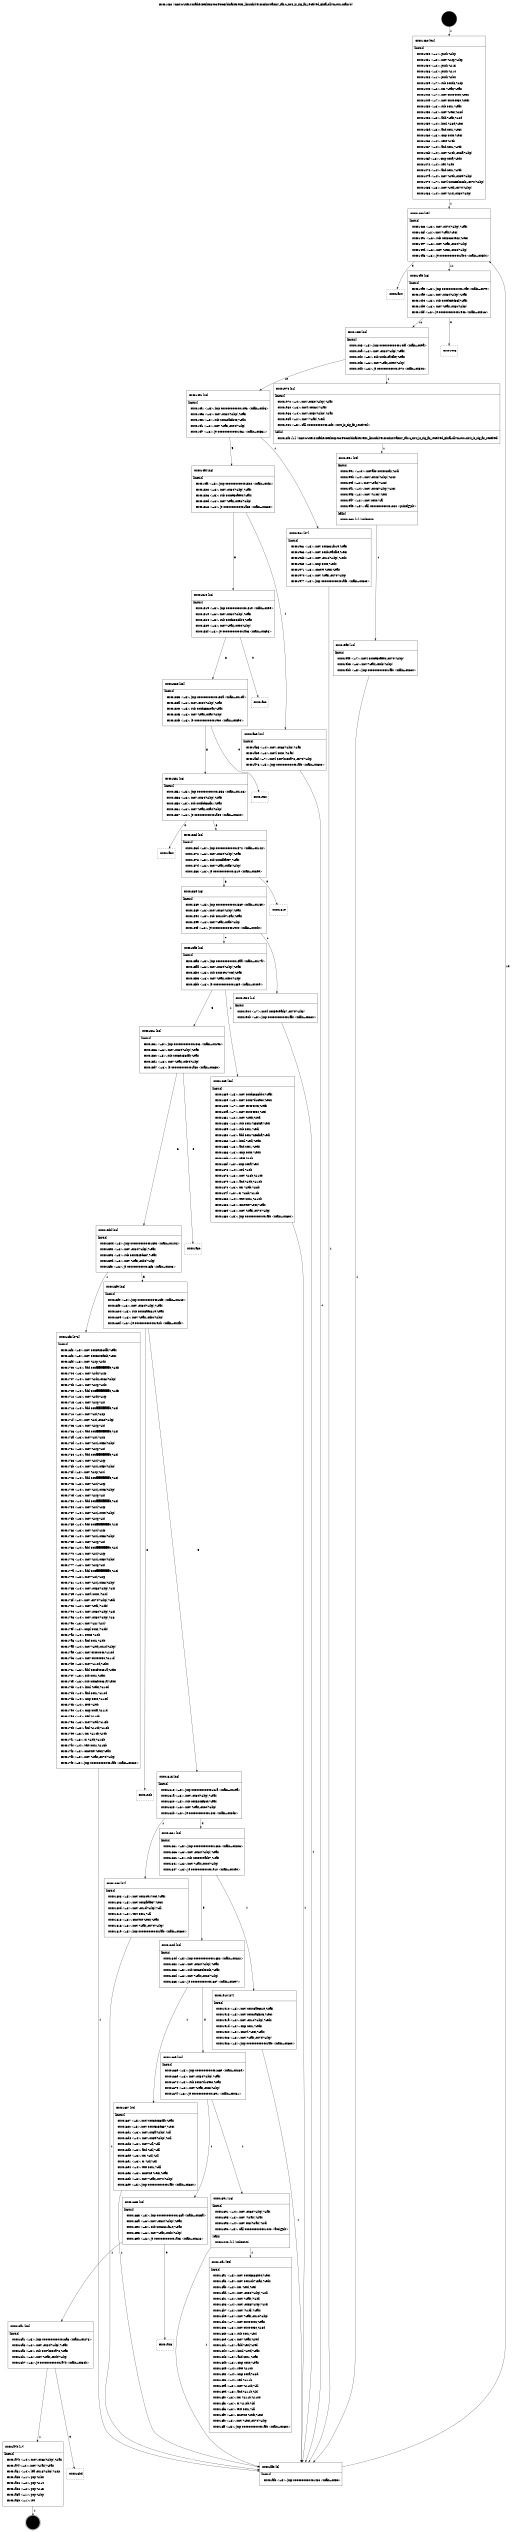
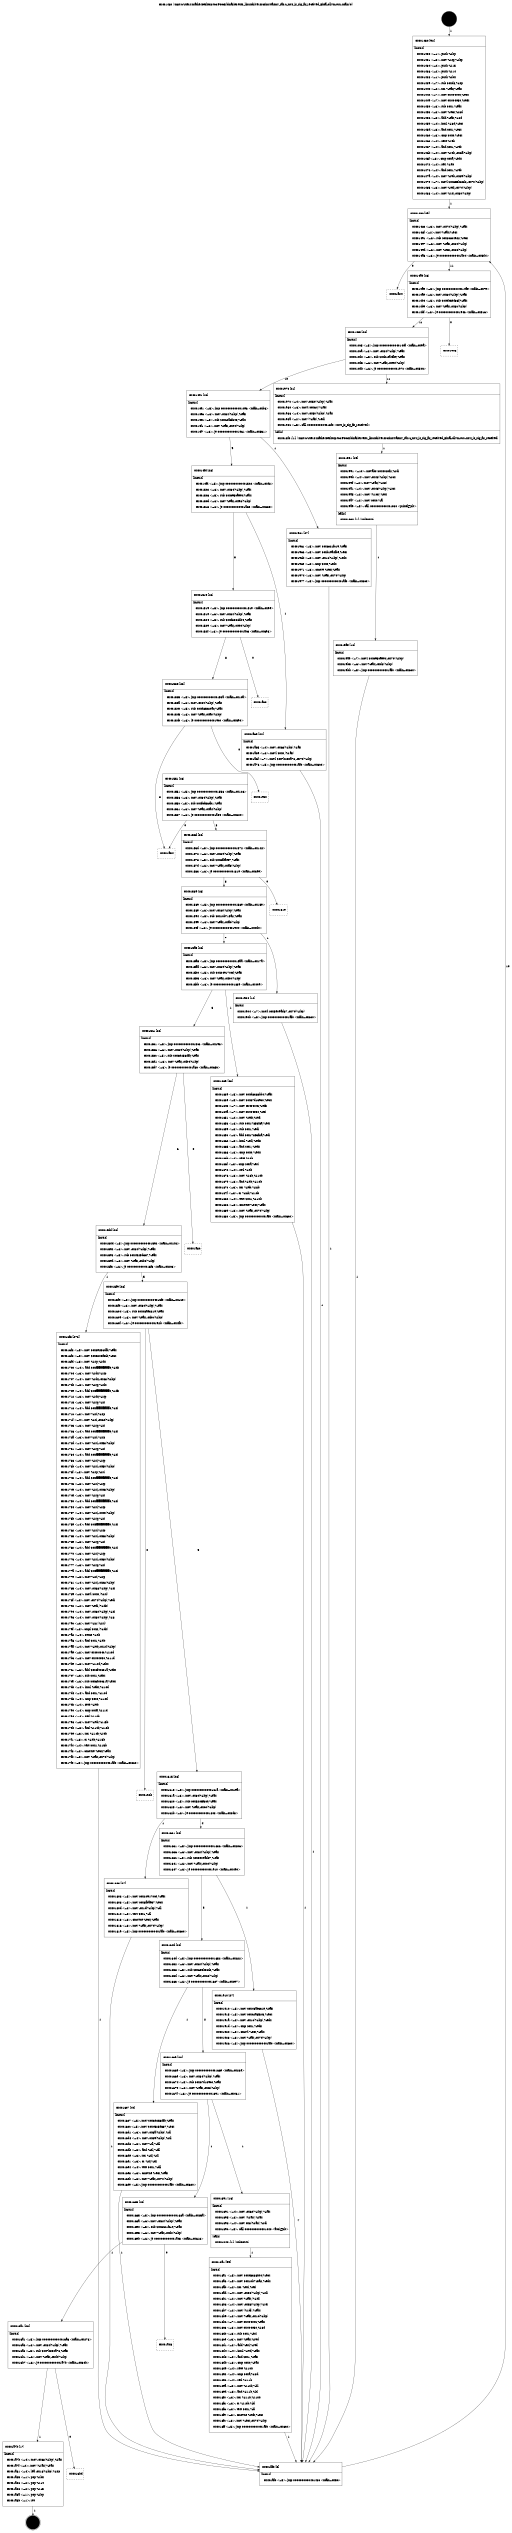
(388, 379) -> (388, 379)
(205, 749) -> (156, 783)
(178, 2372) -> (290, 2446)
